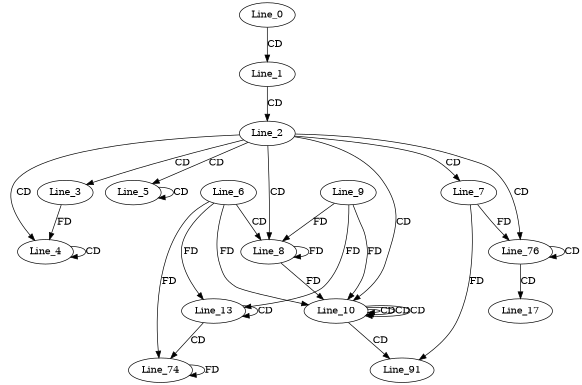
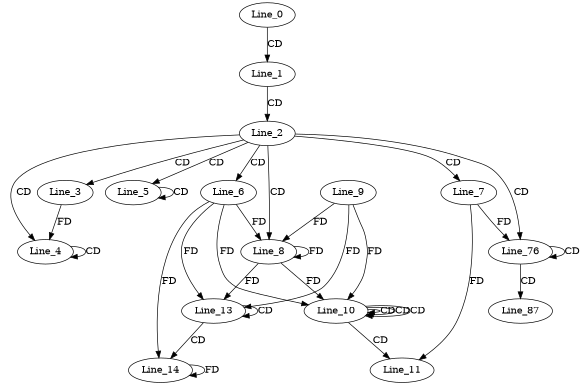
(390, 193) -> (250, 160)
(259, 222) -> (259, 222)
none -> (244, 279)
(520, 311) -> (520, 311)
(160, 370) -> (160, 370)
(402, 370) -> (402, 370)
